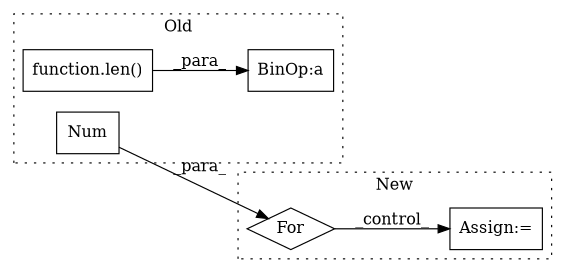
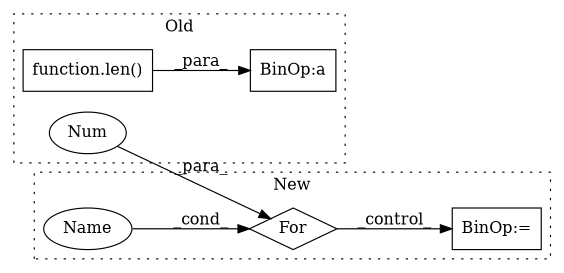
(88, 133) -> (88, 133)
none -> (88, 229)
(496, 229) -> (497, 229)
